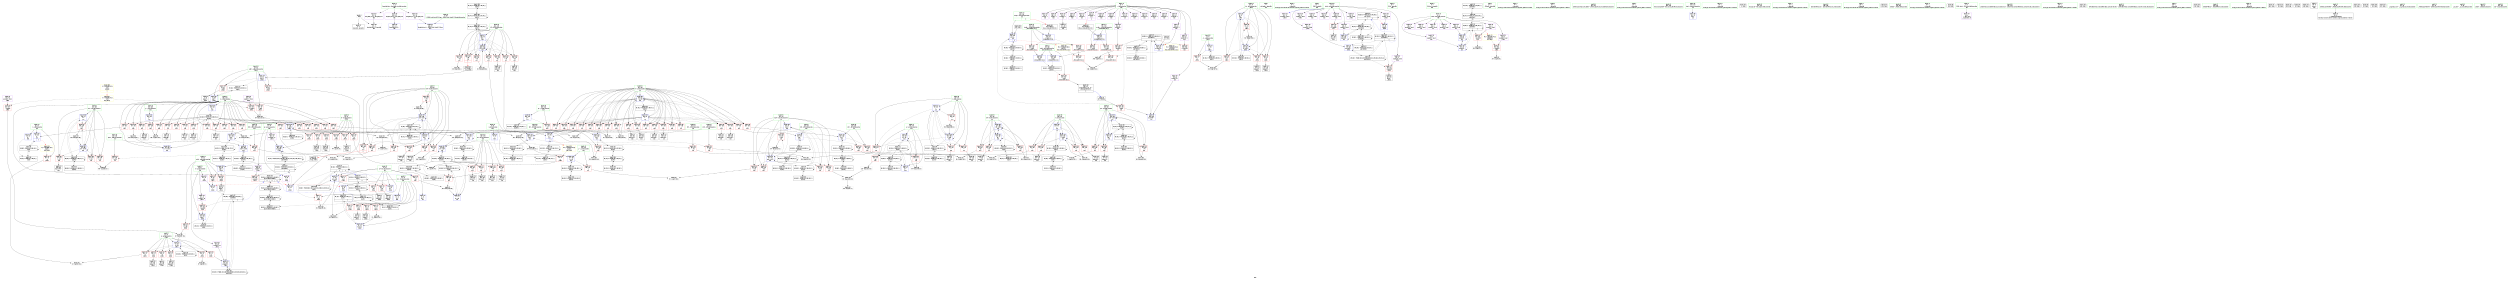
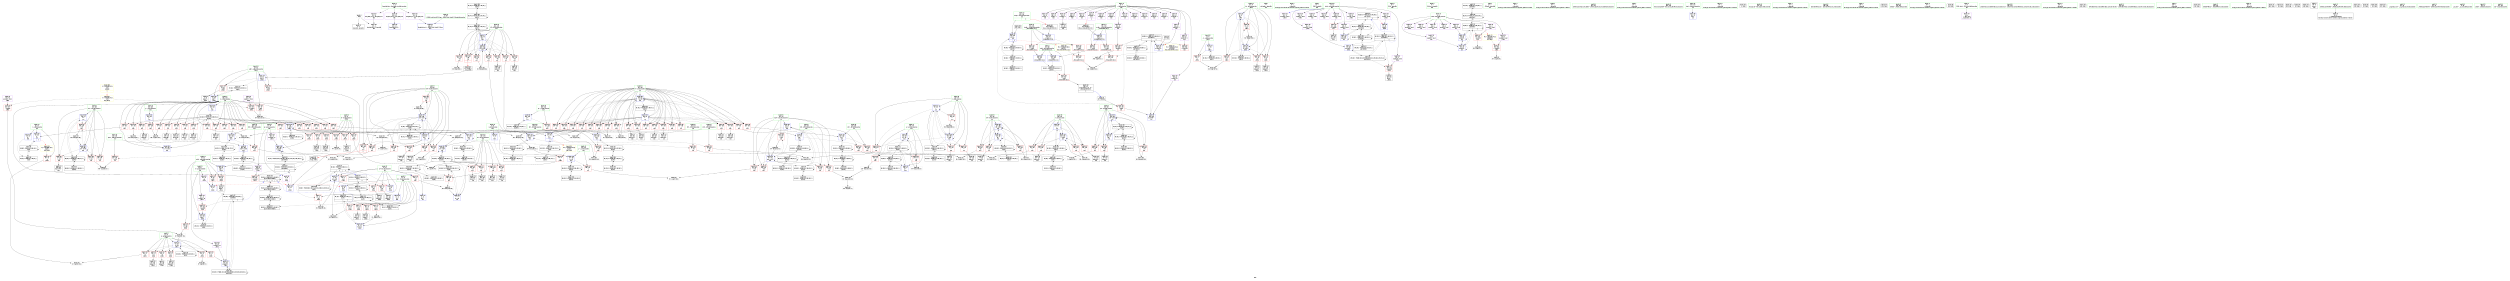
none -> (176, 137)
